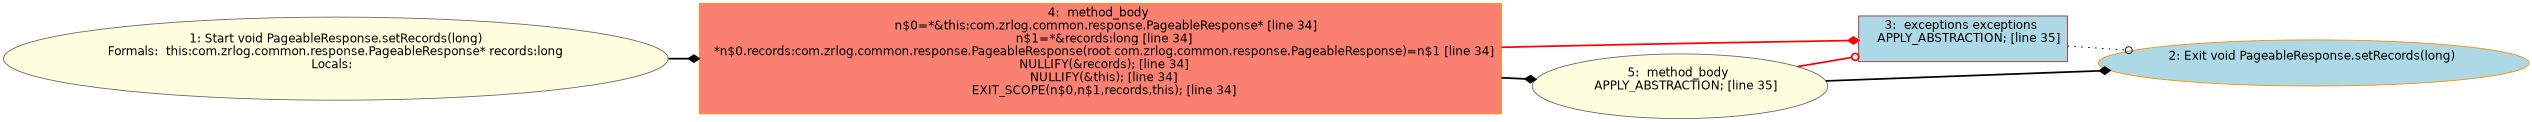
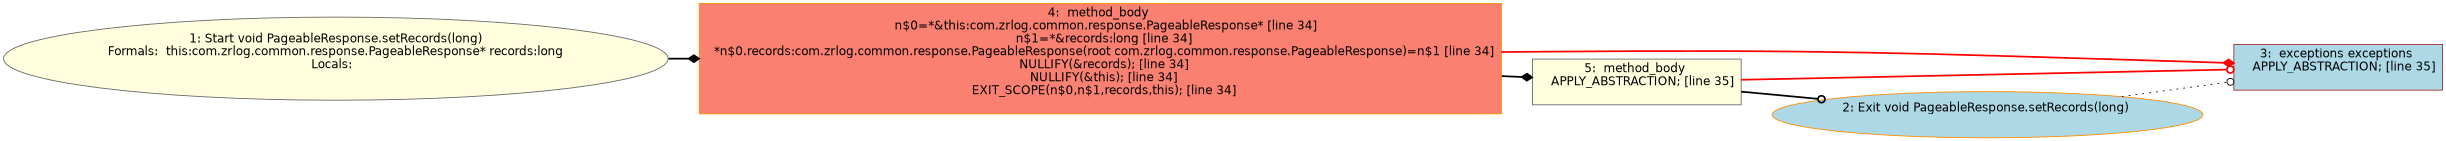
(2096, 48) -> (2174, 89)
(1963, 76) -> (1780, 95)
(1680, 86) -> (1637, 82)
